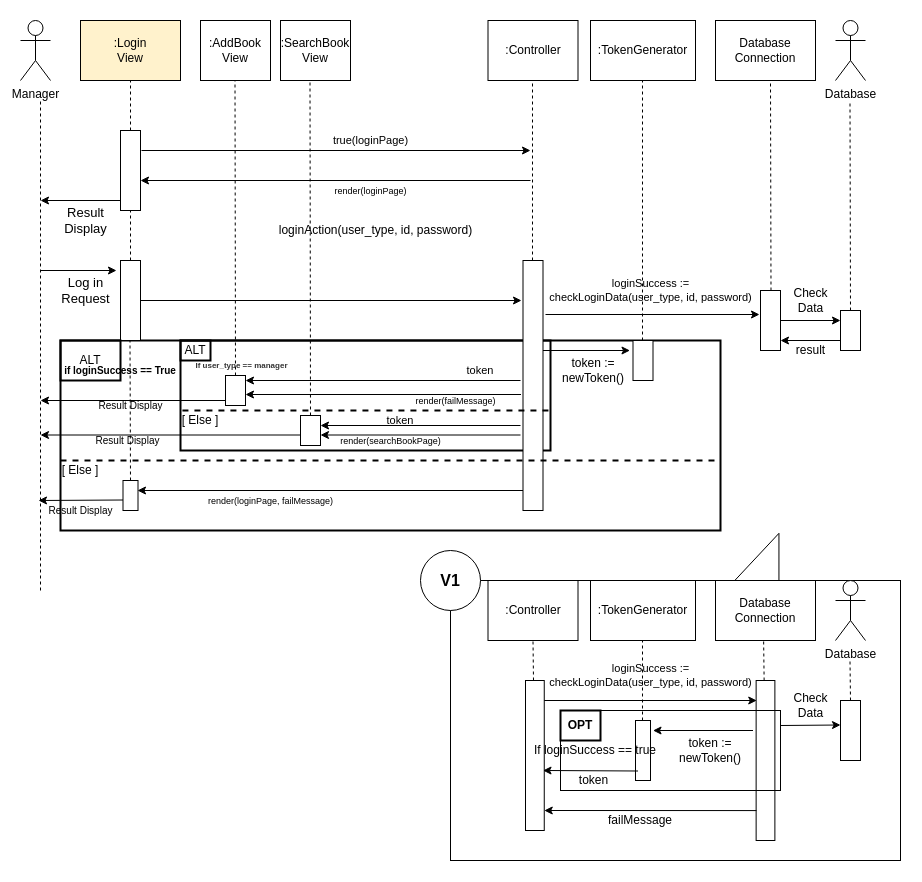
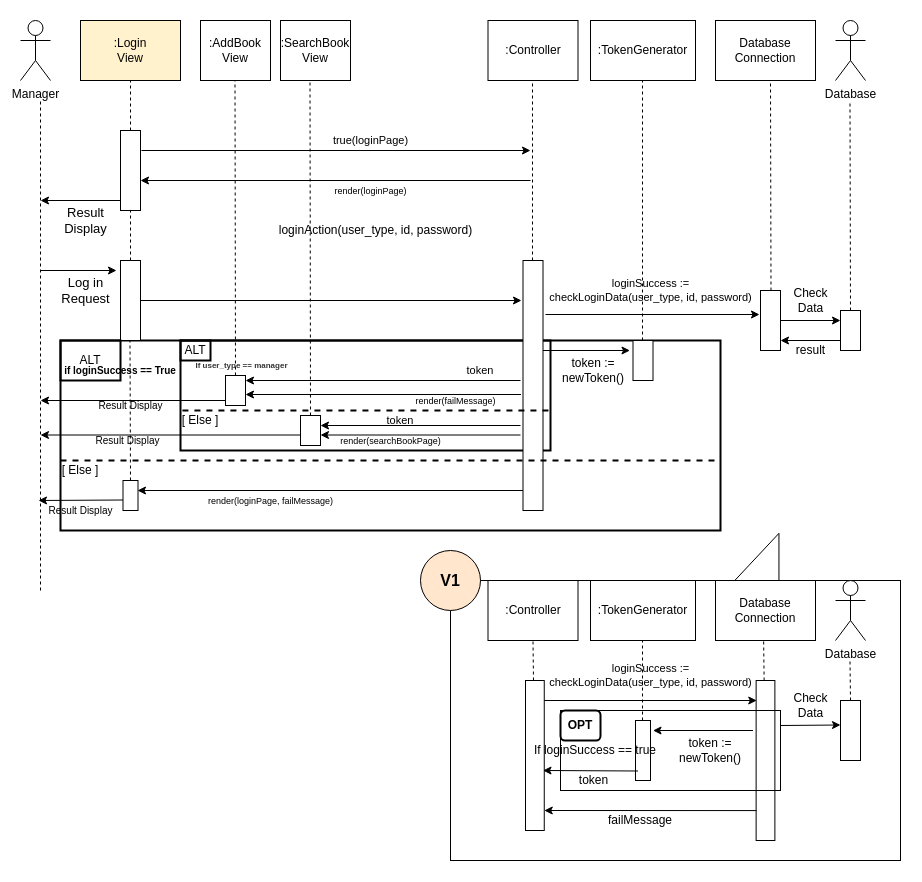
(451, 581) -> (451, 581)
(581, 726) -> (581, 726)
